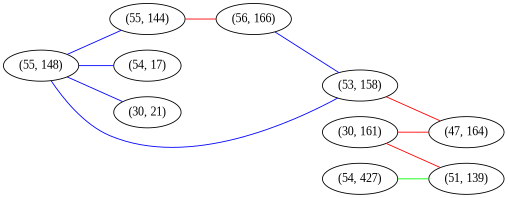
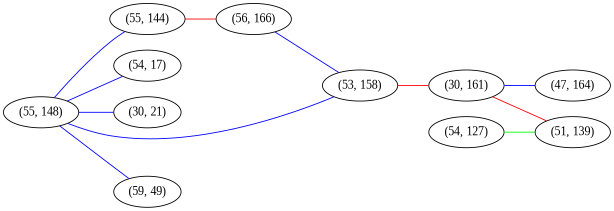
(413, 109) -> (413, 86)
(413, 132) -> (520, 86)
(360, 179) -> (466, 132)
none -> (147, 192)
